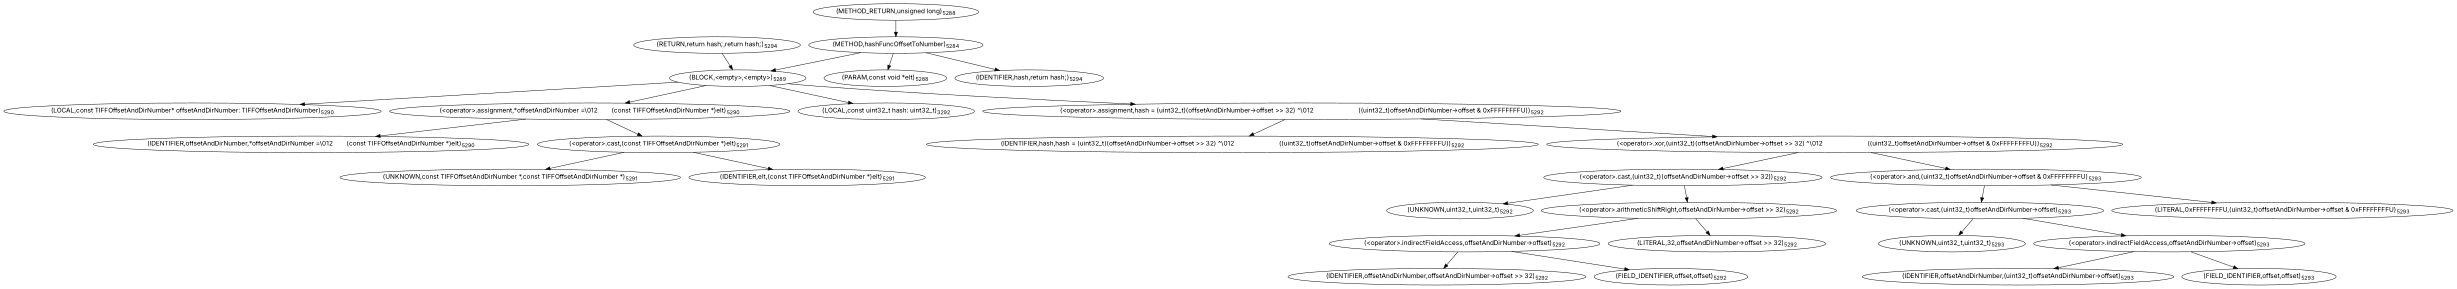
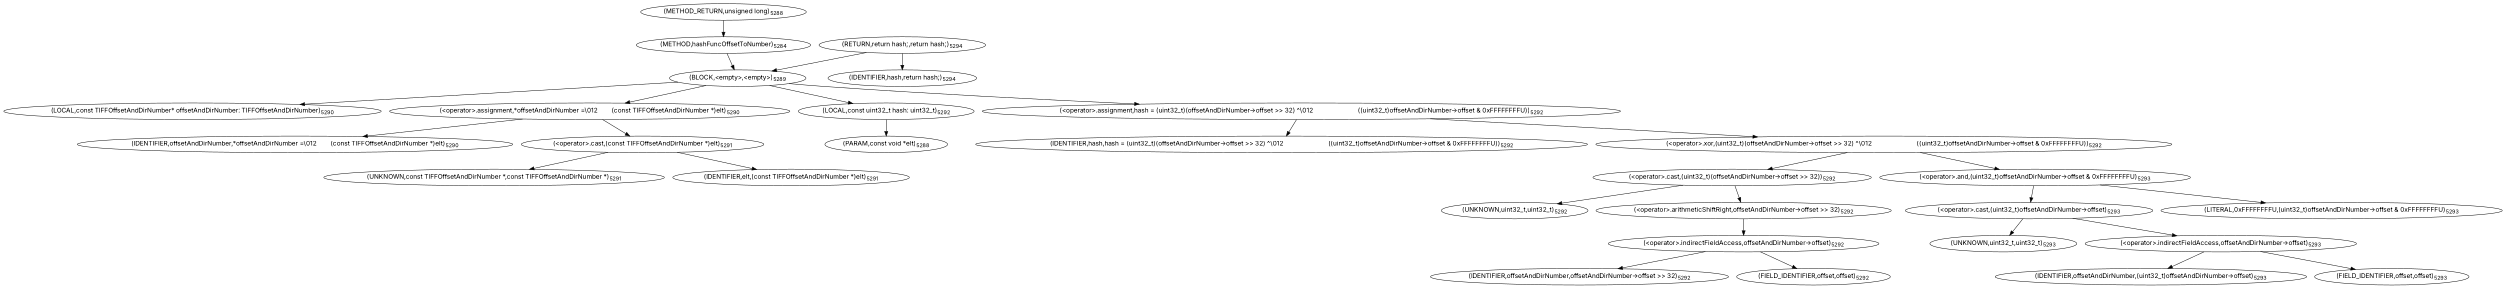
(891, 59) -> (886, 126)
(961, 61) -> (902, 59)
(944, 111) -> (944, 111)
(1717, 244) -> none
